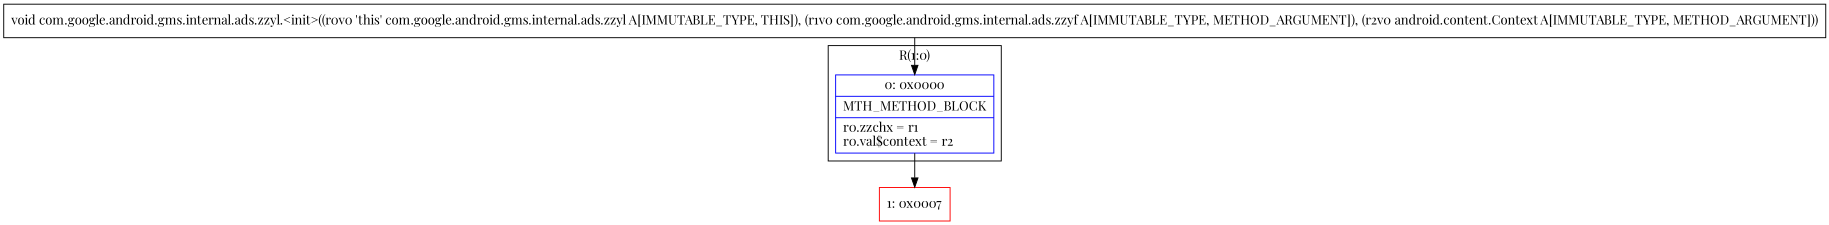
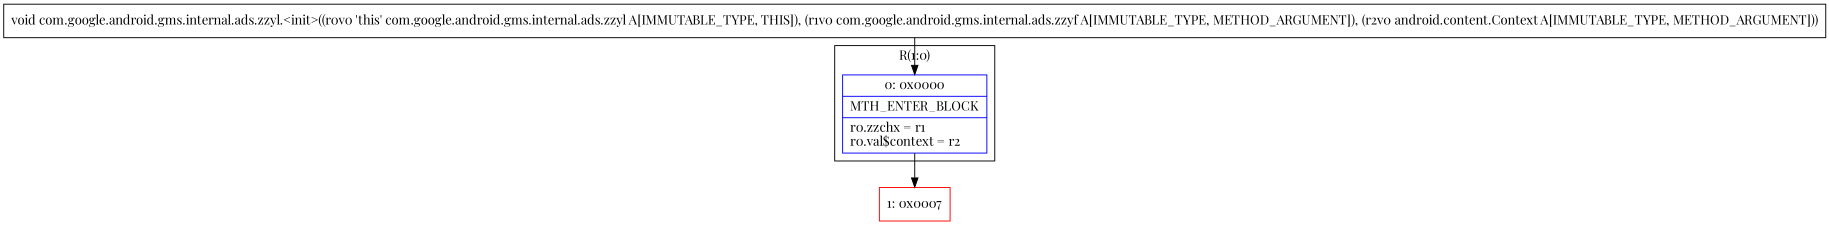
(915, 107) -> (915, 107)
